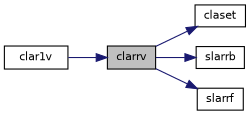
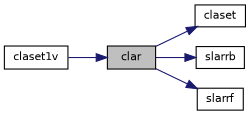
(36, 58) -> (36, 58)
(132, 58) -> (132, 58)
